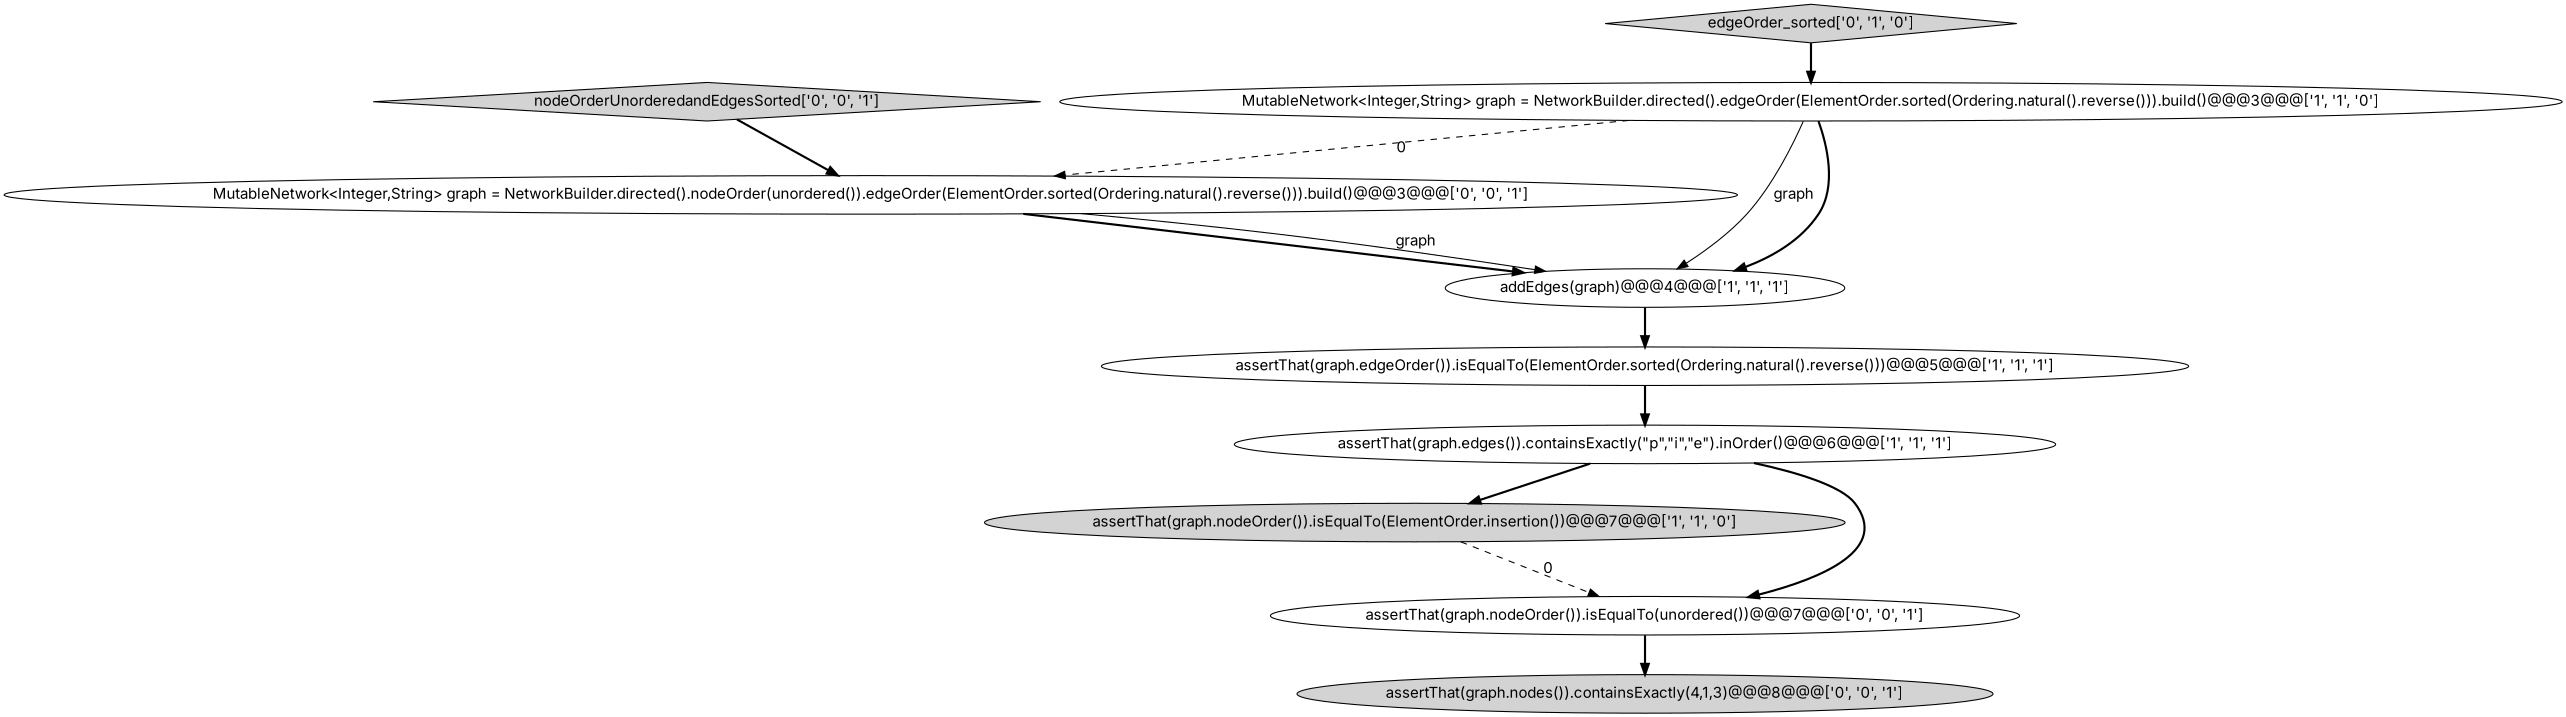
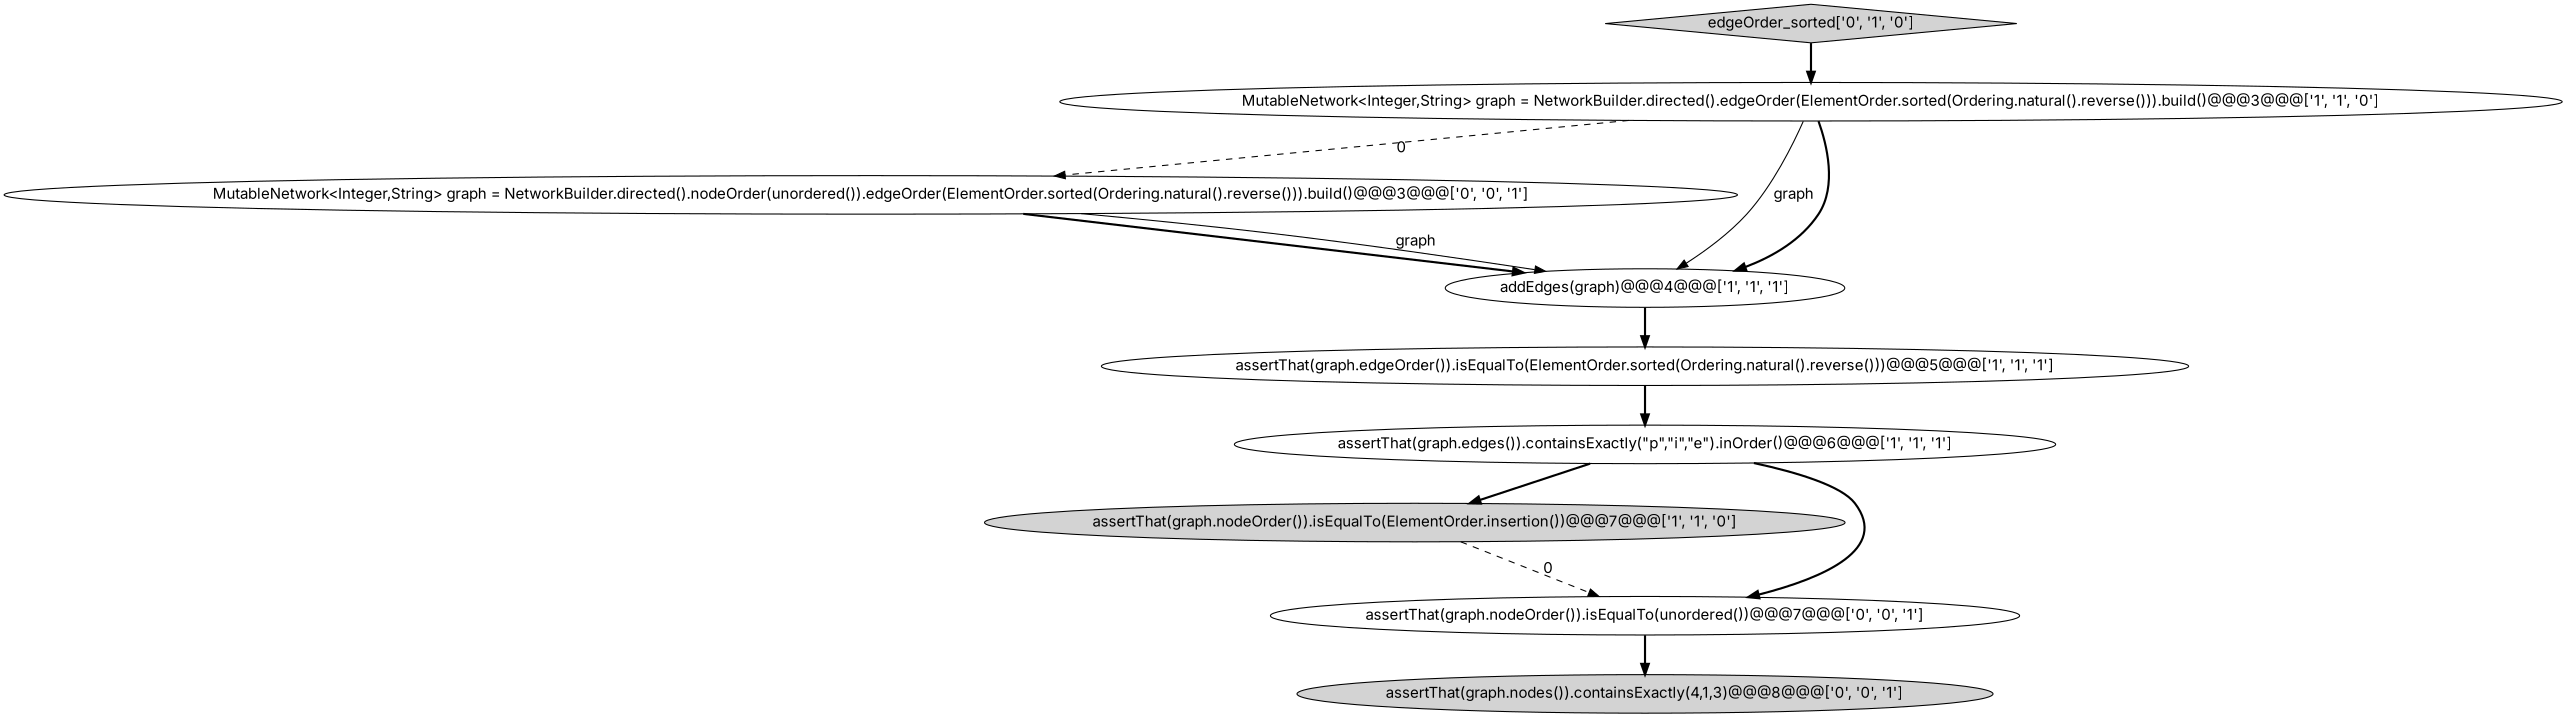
(707, 102) -> none
